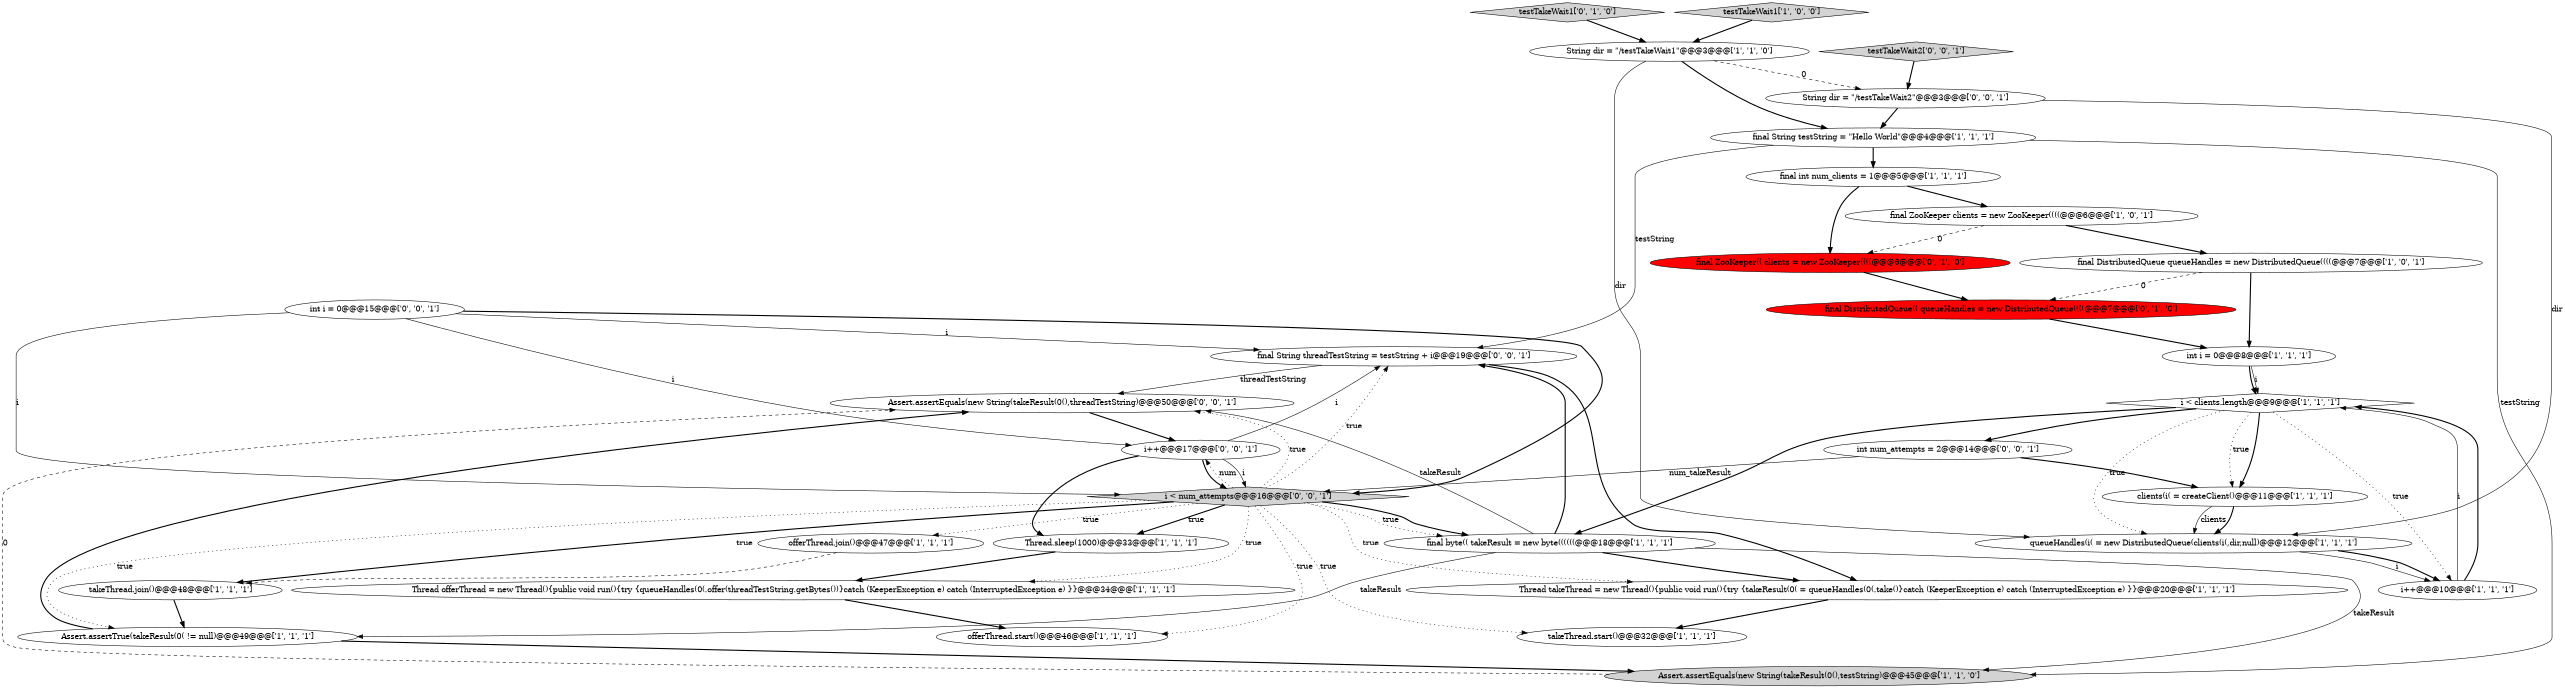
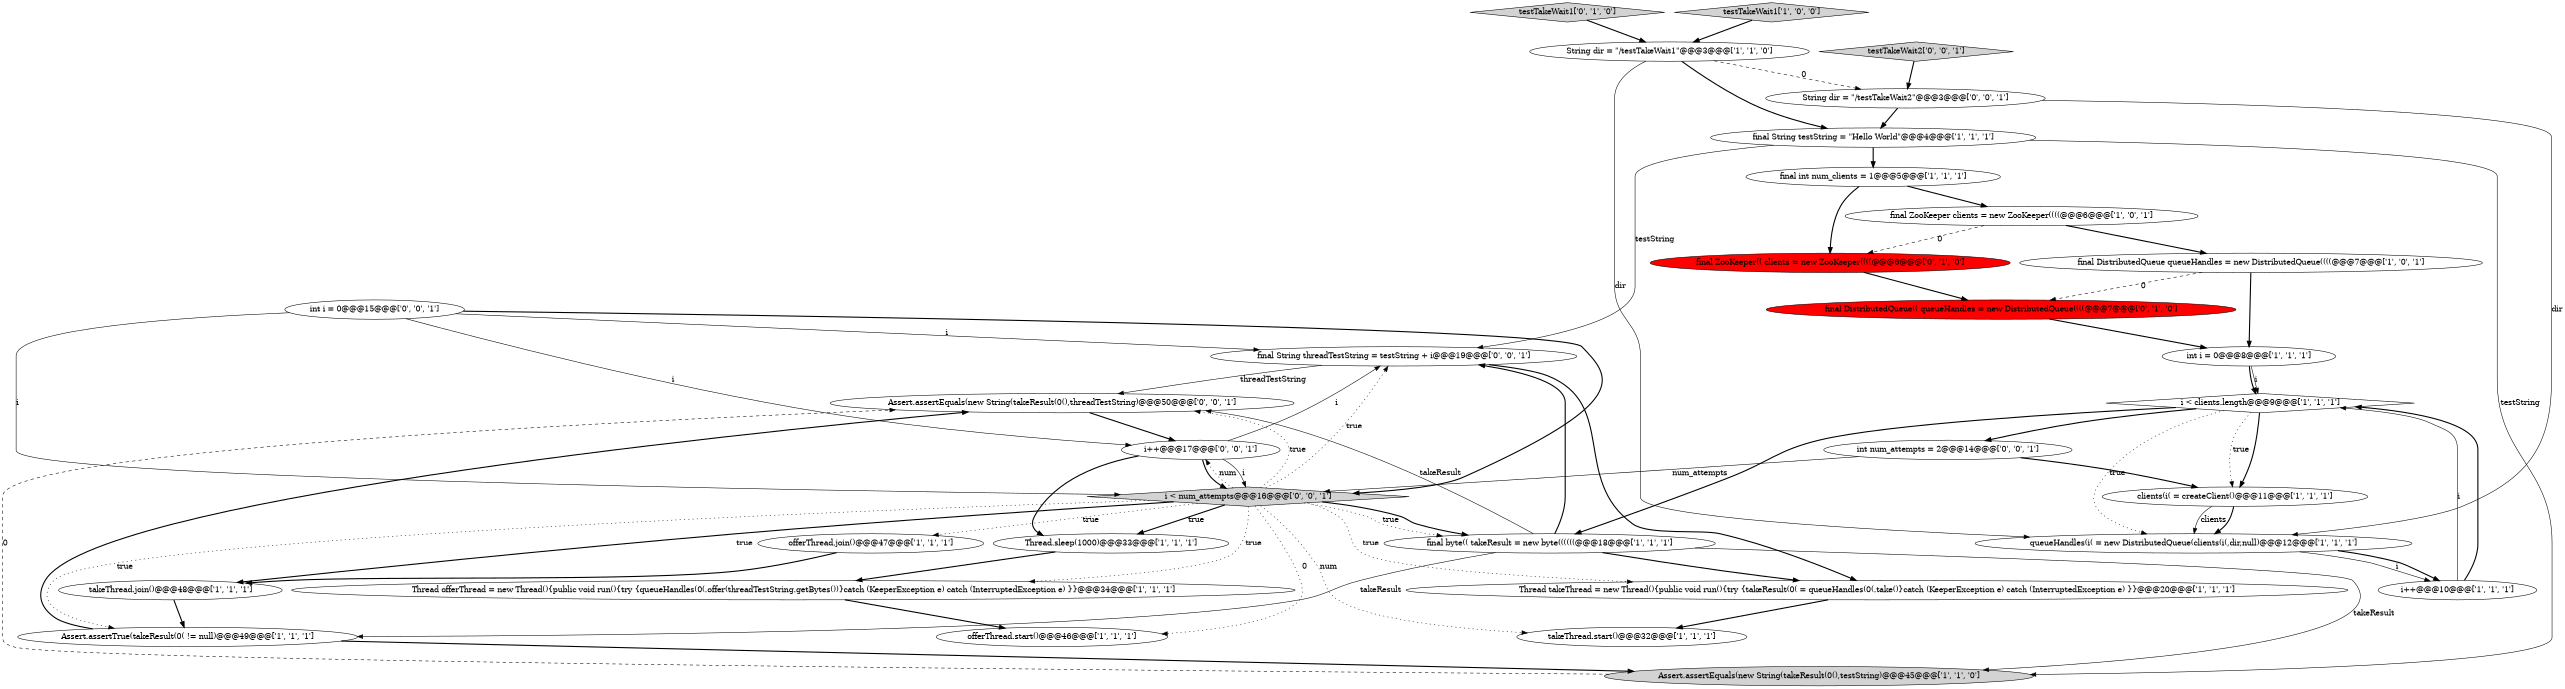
(1700, 473) -> (1700, 473)
(2370, 485) -> none
(1305, 567) -> (1305, 567)
(1328, 567) -> (1328, 567)
(545, 578) -> (545, 578)
